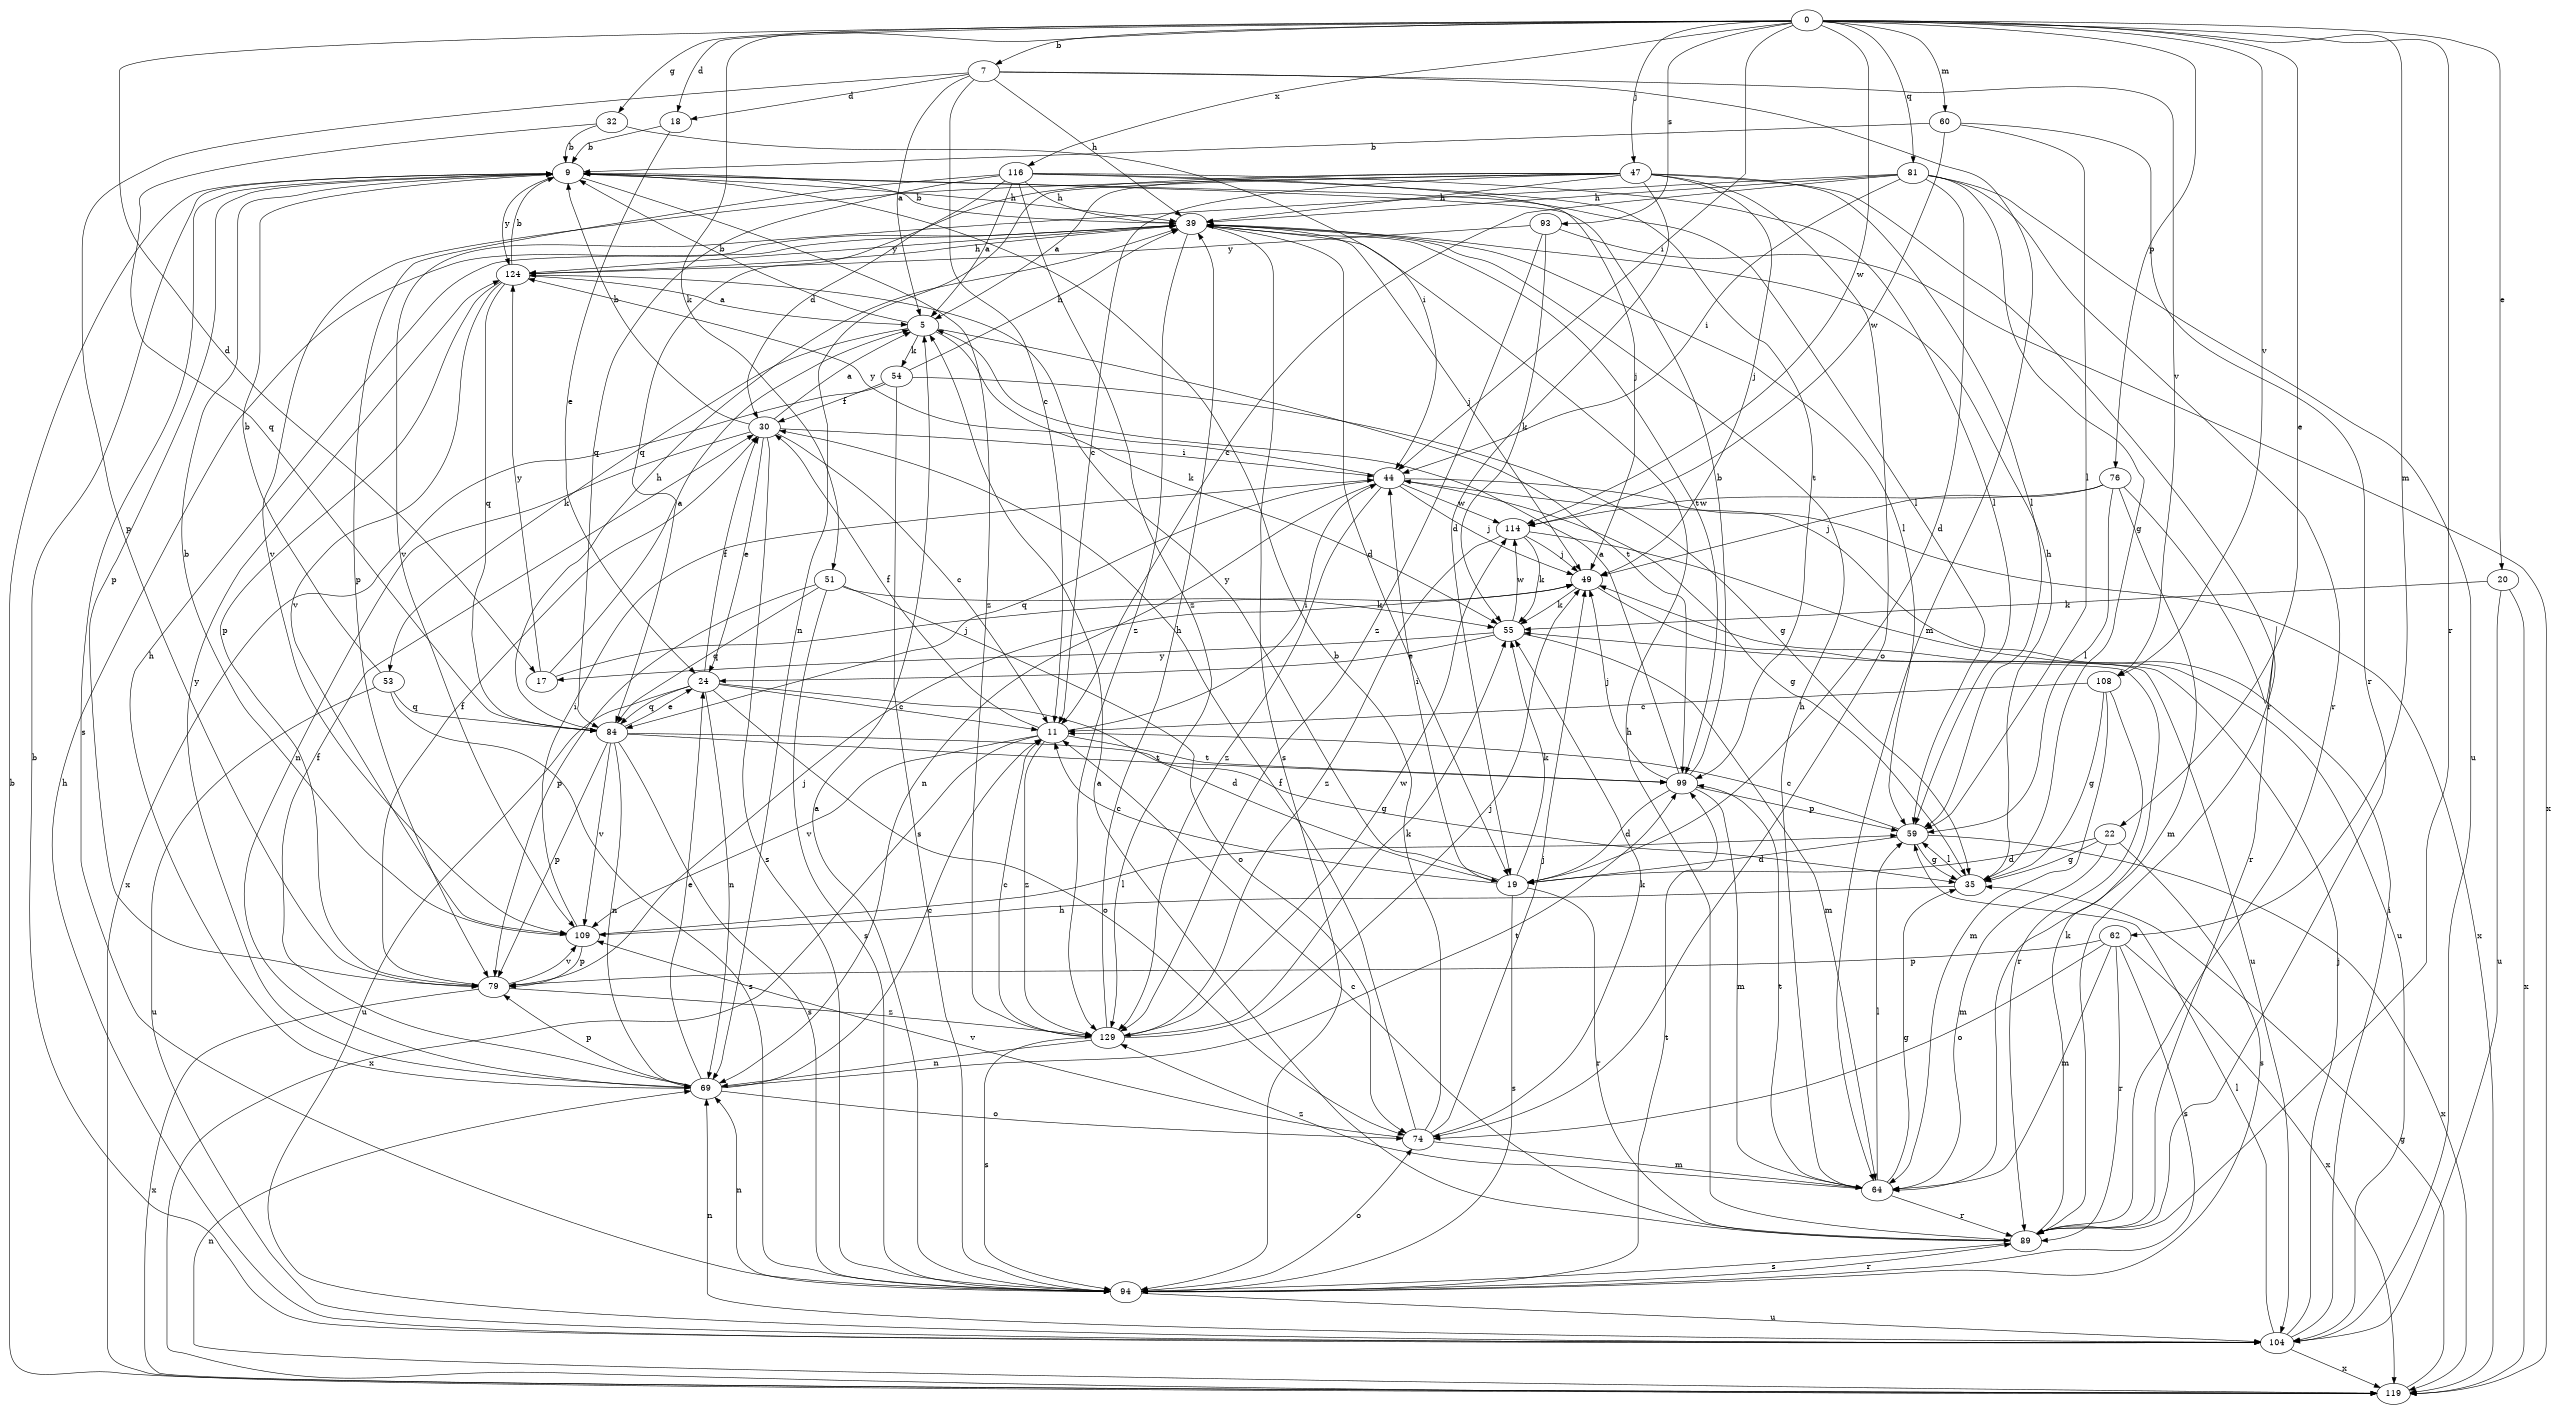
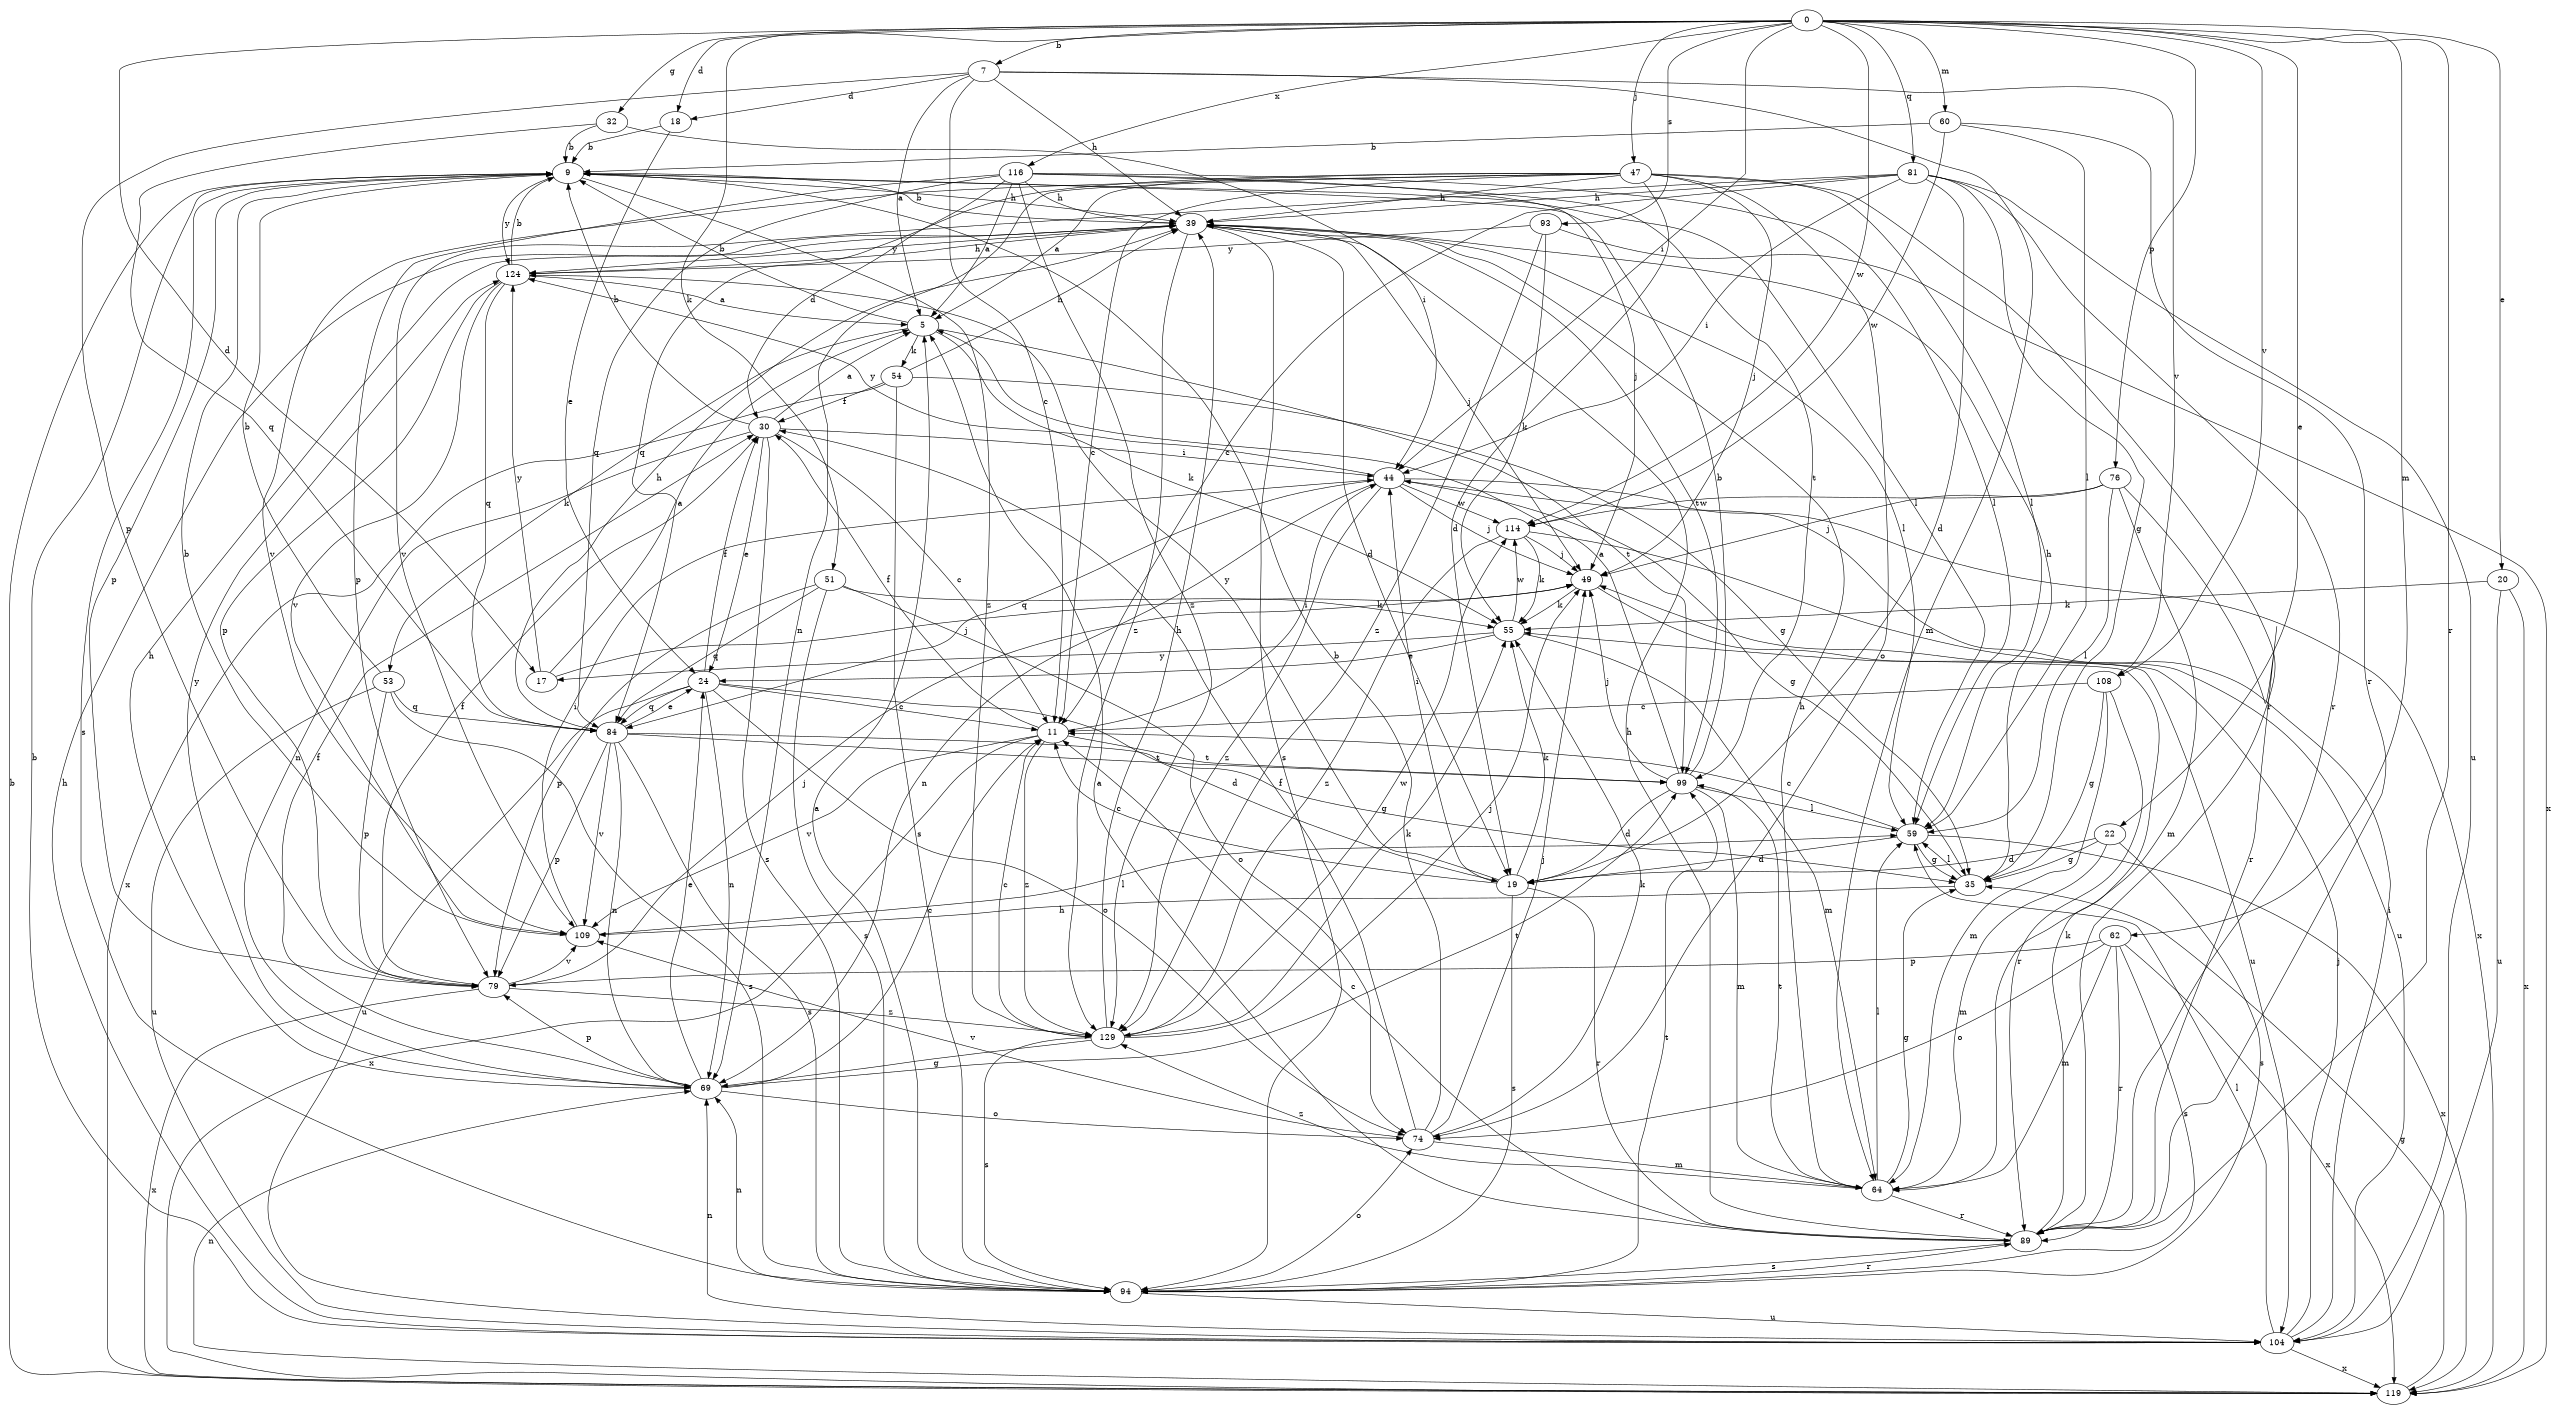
(1812, 809) -> (1812, 809)
(569, 970) -> (360, 880)
(936, 1063) -> (936, 1063)
